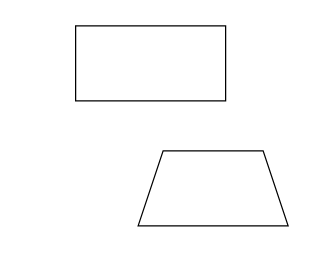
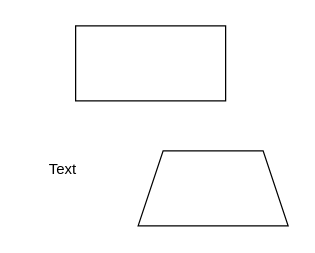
none -> (63, 169)
